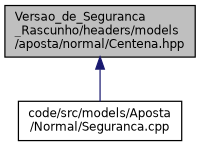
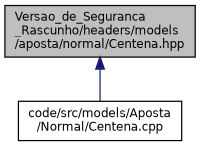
(100, 121) -> (100, 121)
